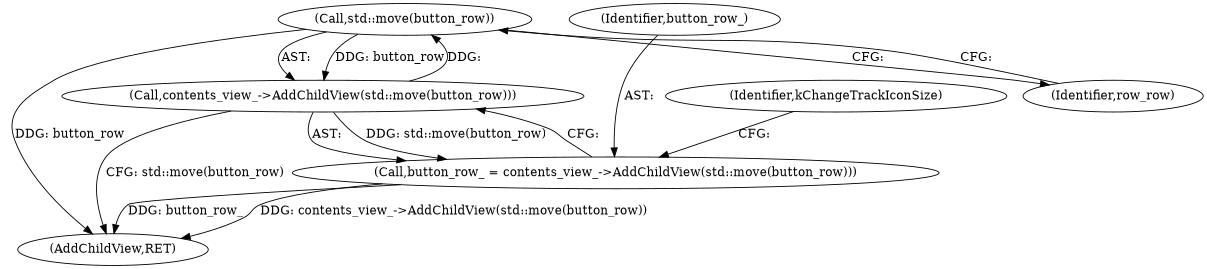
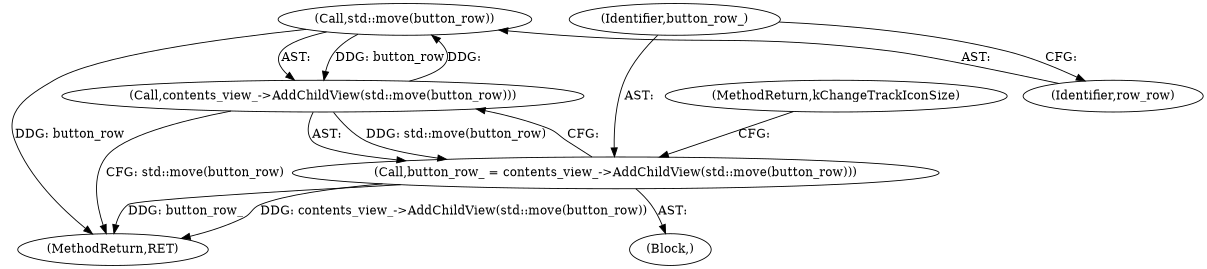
(771, 56) -> (931, 36)
(978, 58) -> (978, 58)
(836, 96) -> (836, 96)
(113, 250) -> (113, 250)
none -> (670, 250)
